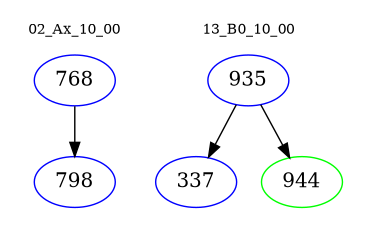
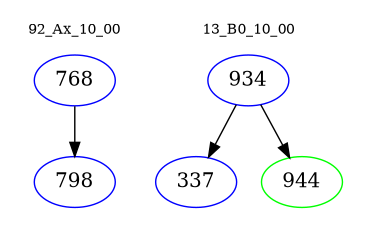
(75, 30) -> (75, 30)
(248, 80) -> (248, 80)
